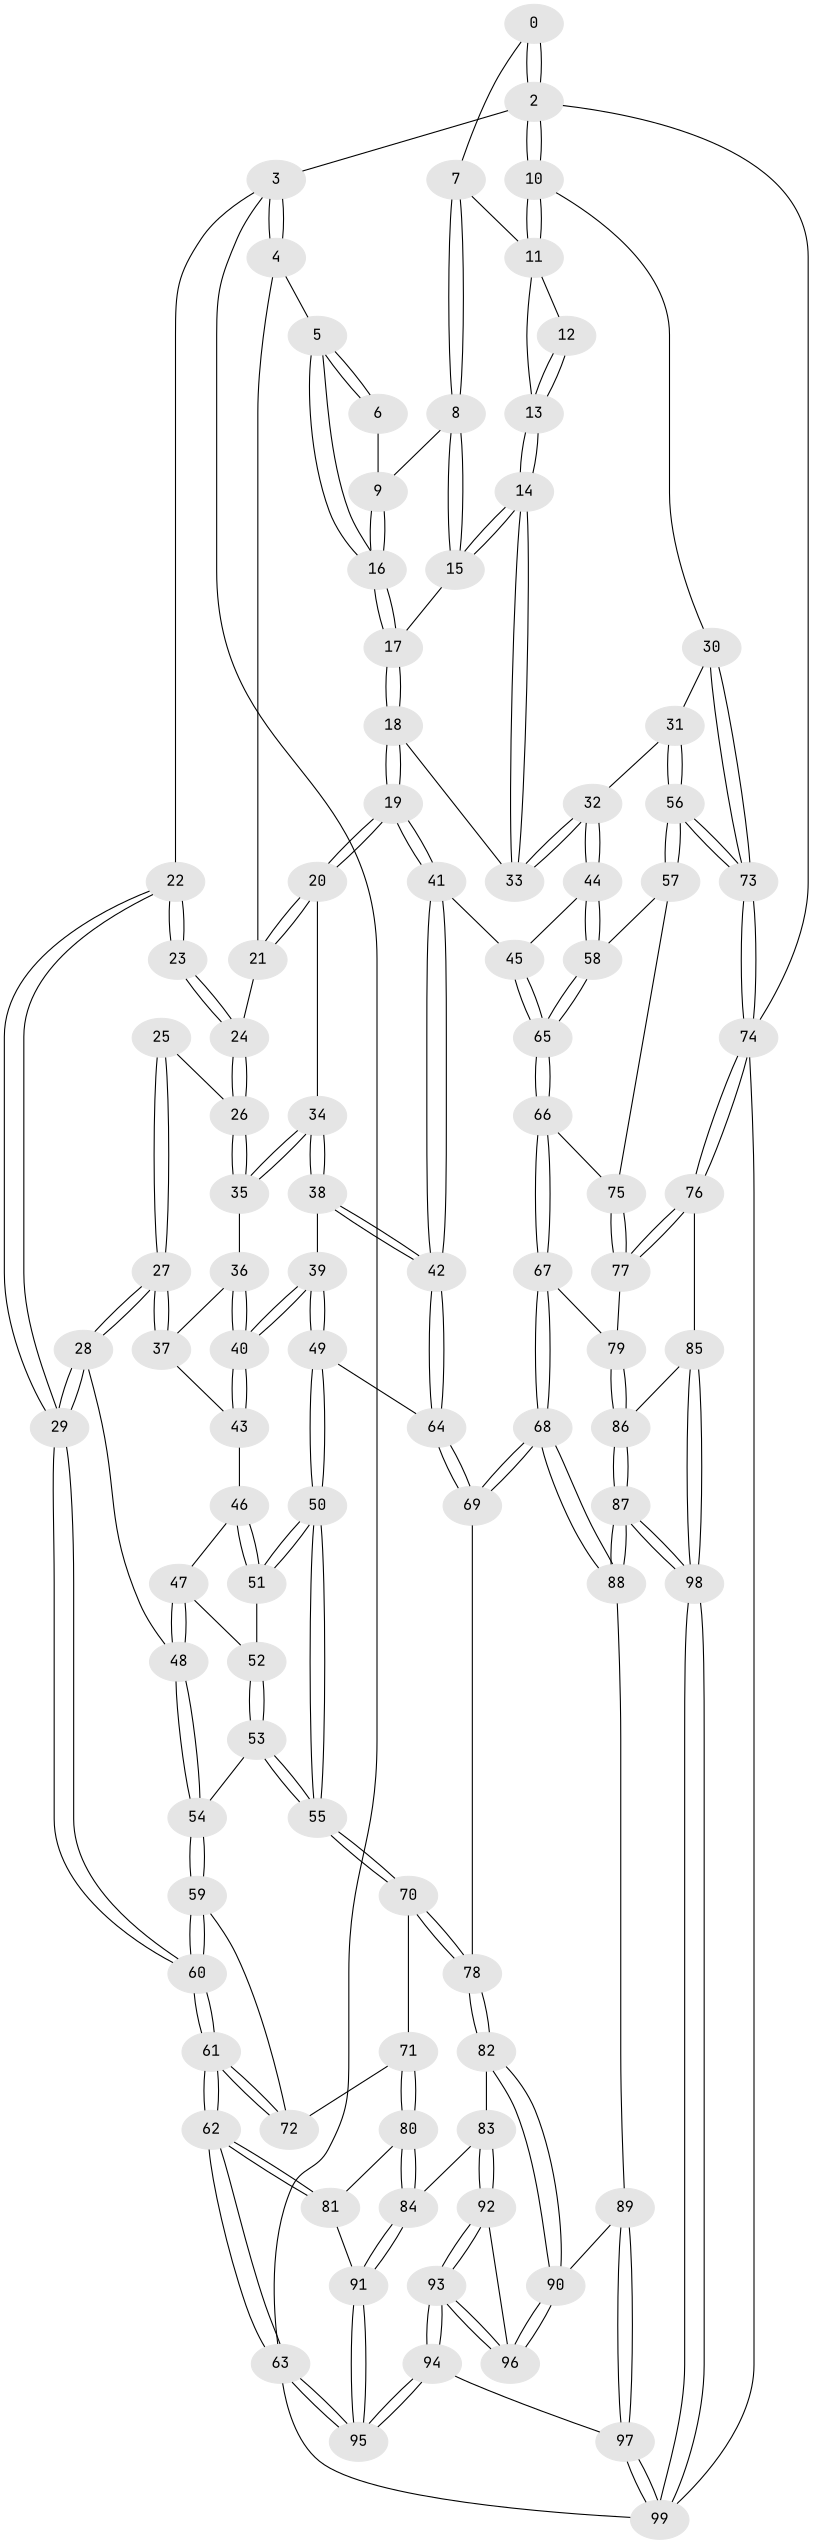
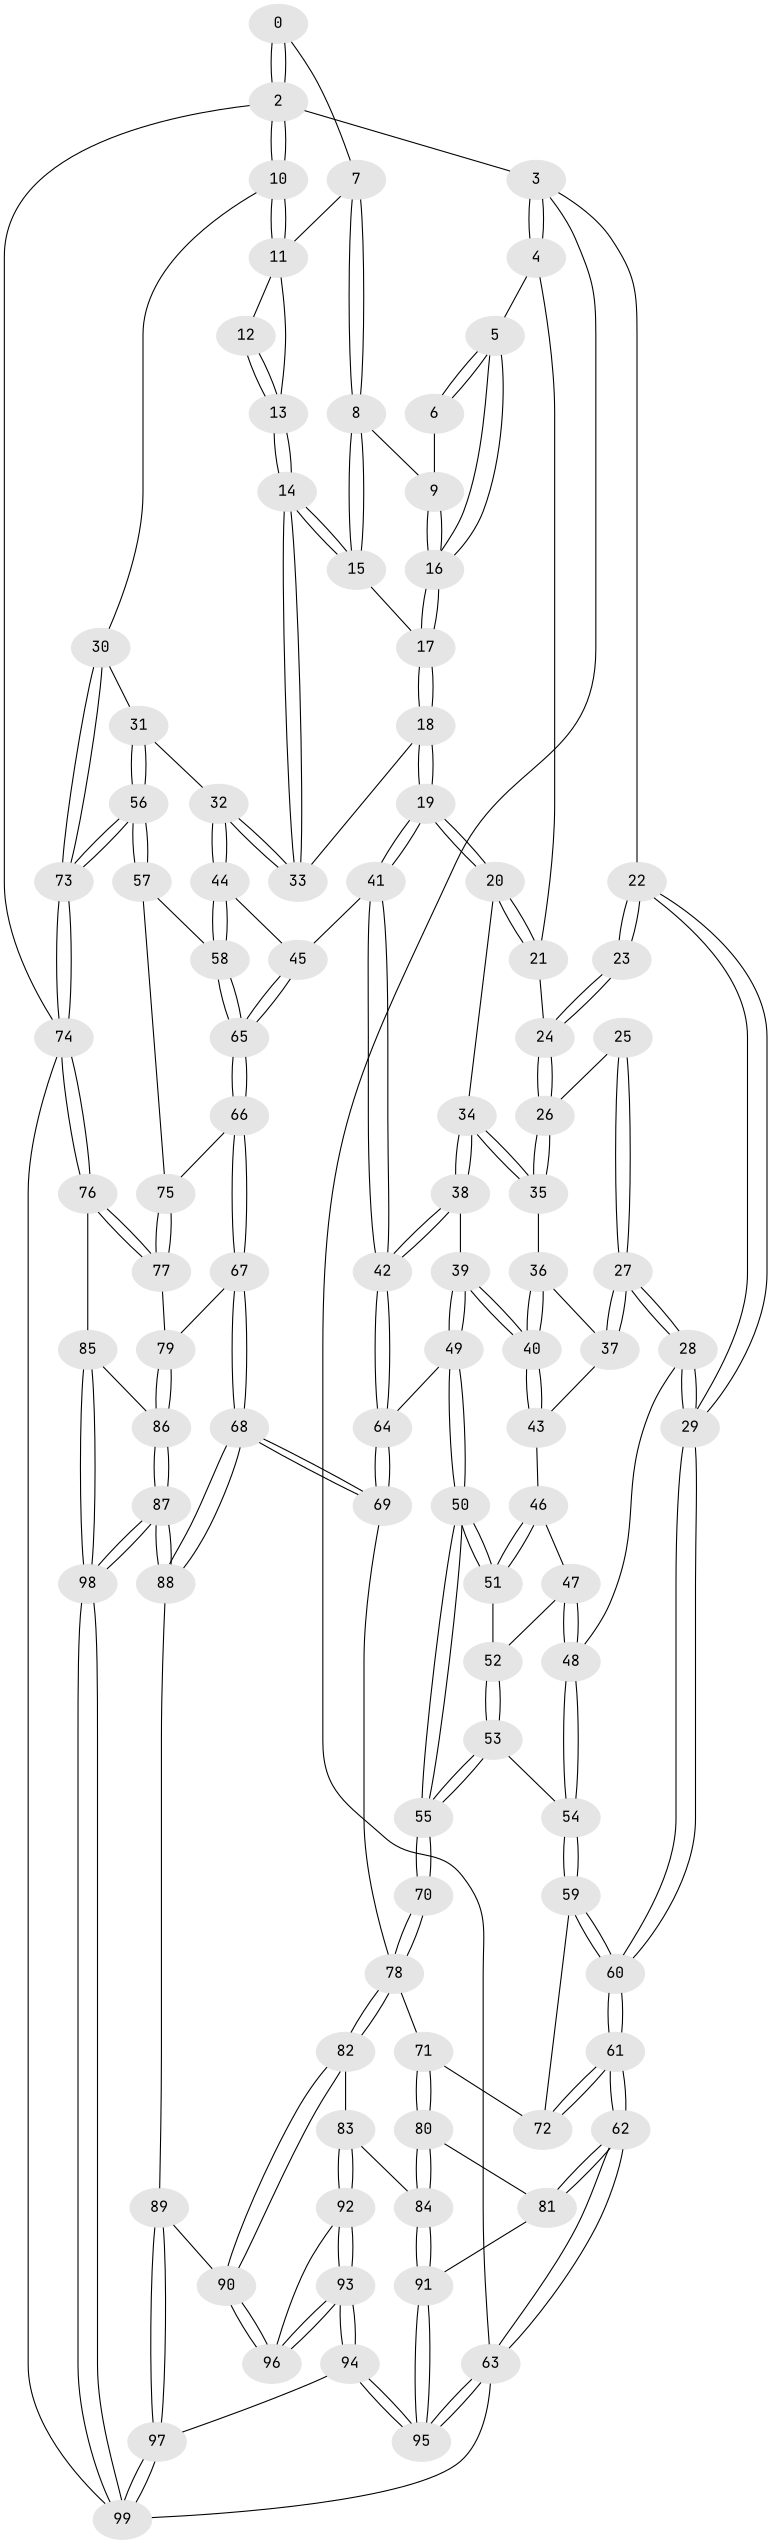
(408, 1974) -> (409, 2013)
